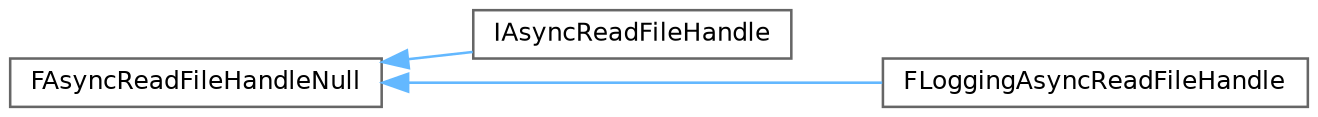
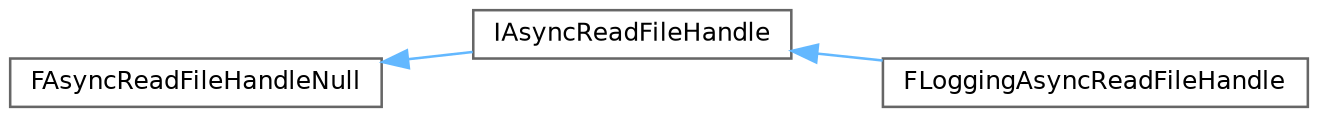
(645, 83) -> (850, 57)
